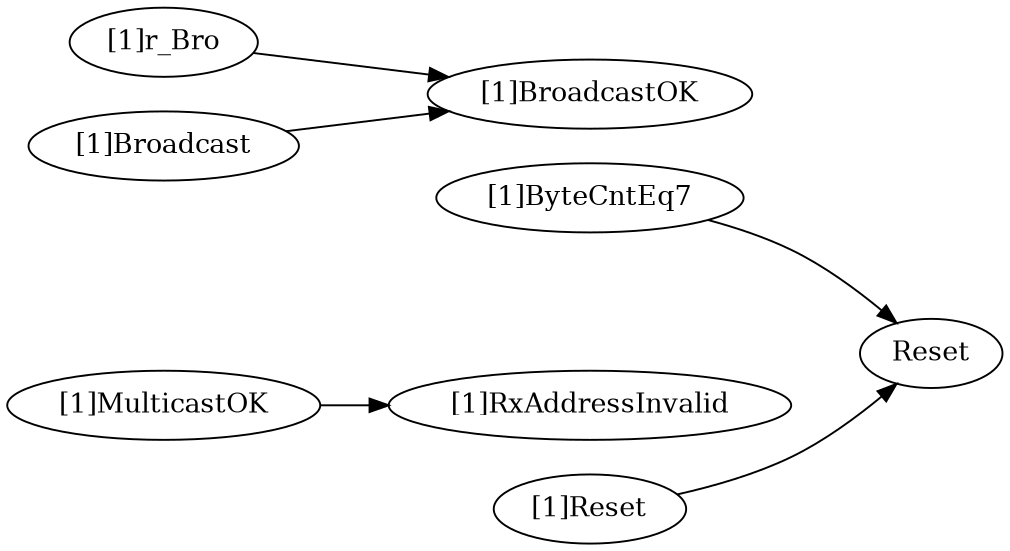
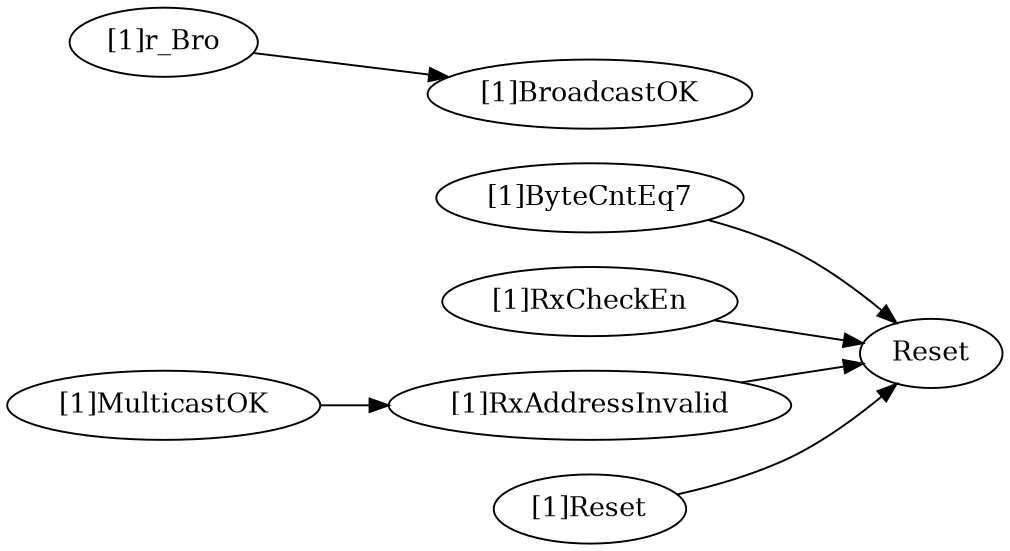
(164, 146) -> none
none -> (590, 302)
none -> (792, 375)
